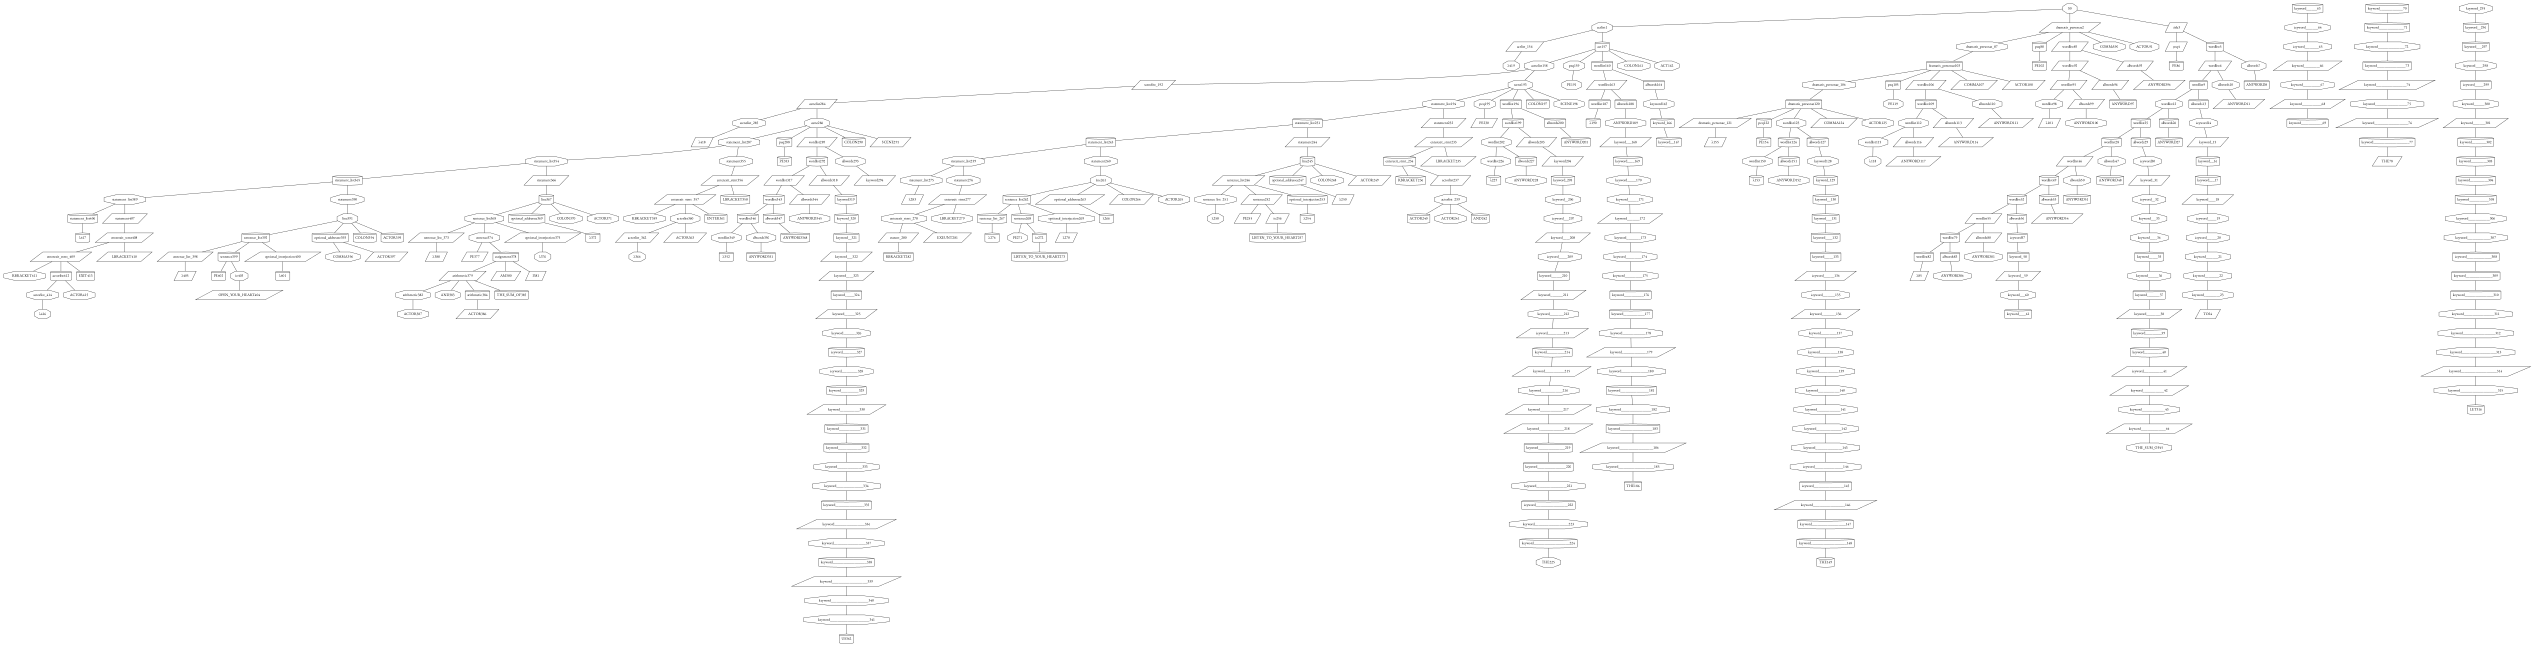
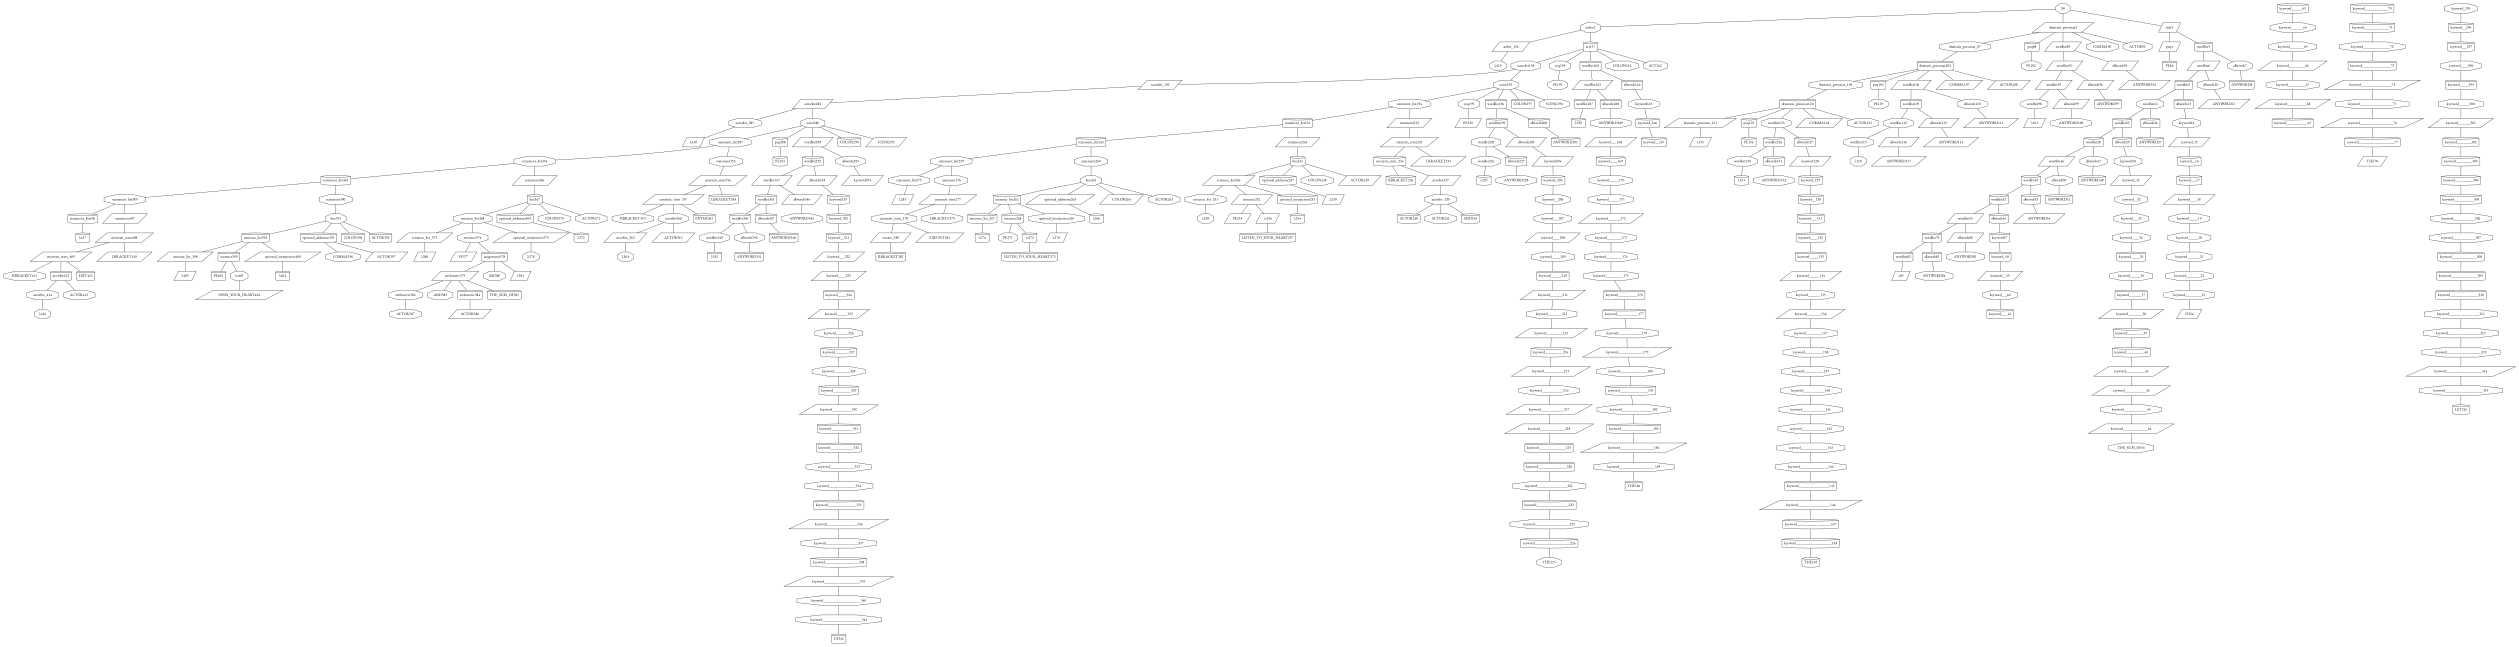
(2039, 66) -> (2031, 66)
(1823, 161) -> (1810, 161)
(506, 276) -> (494, 276)
